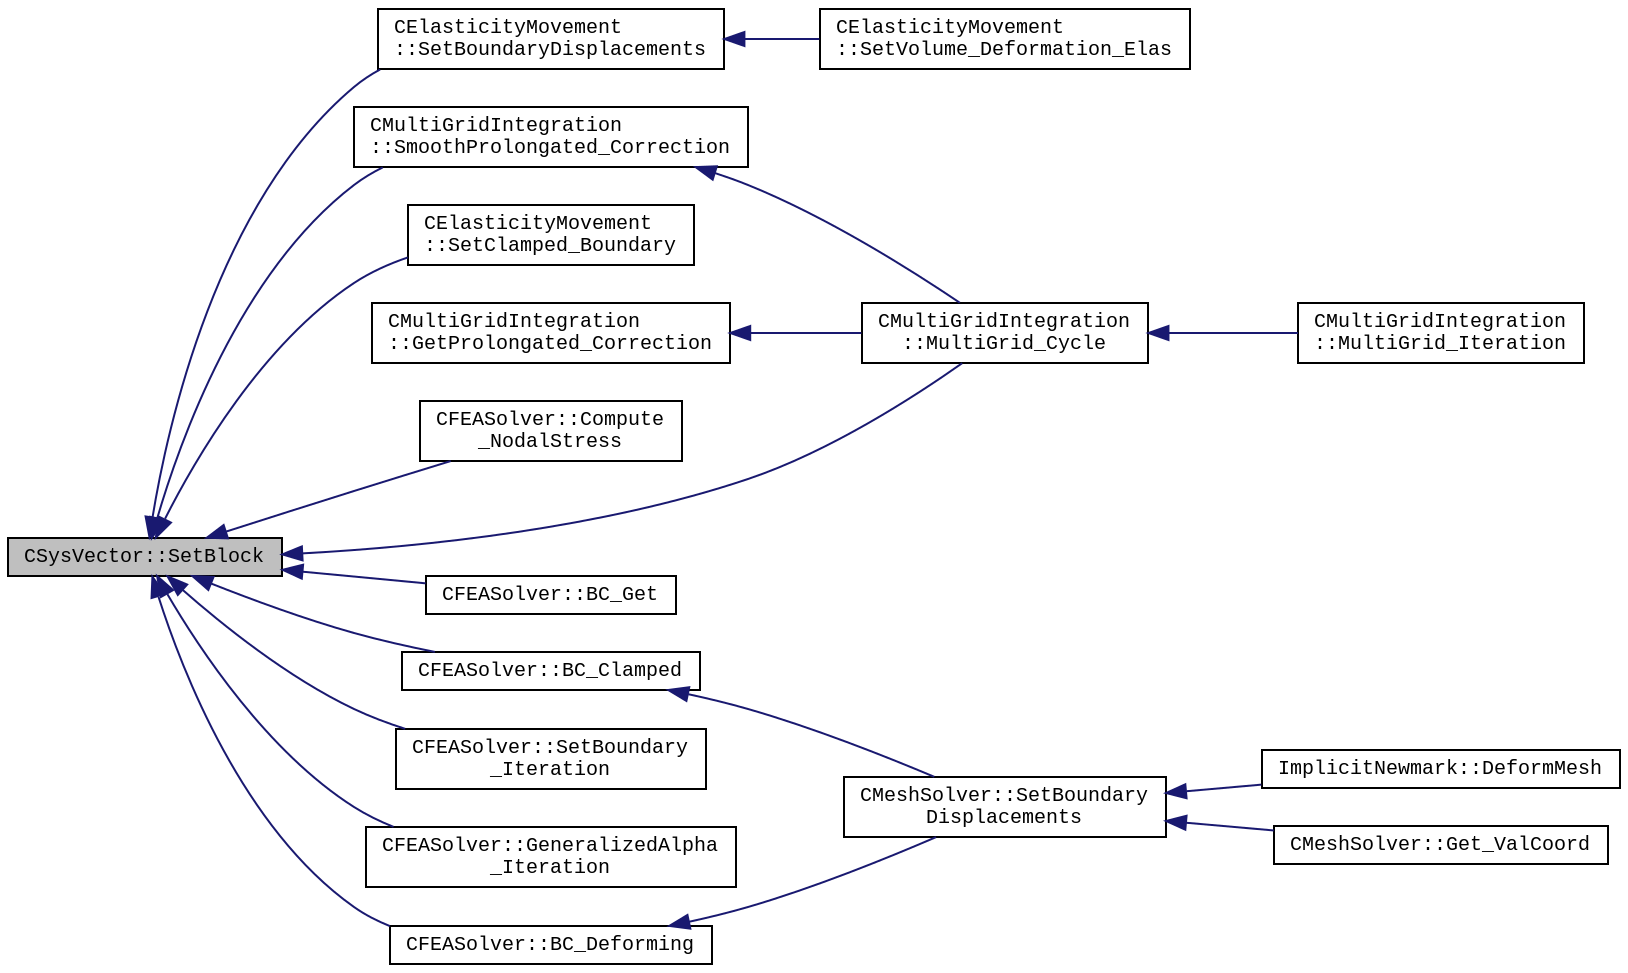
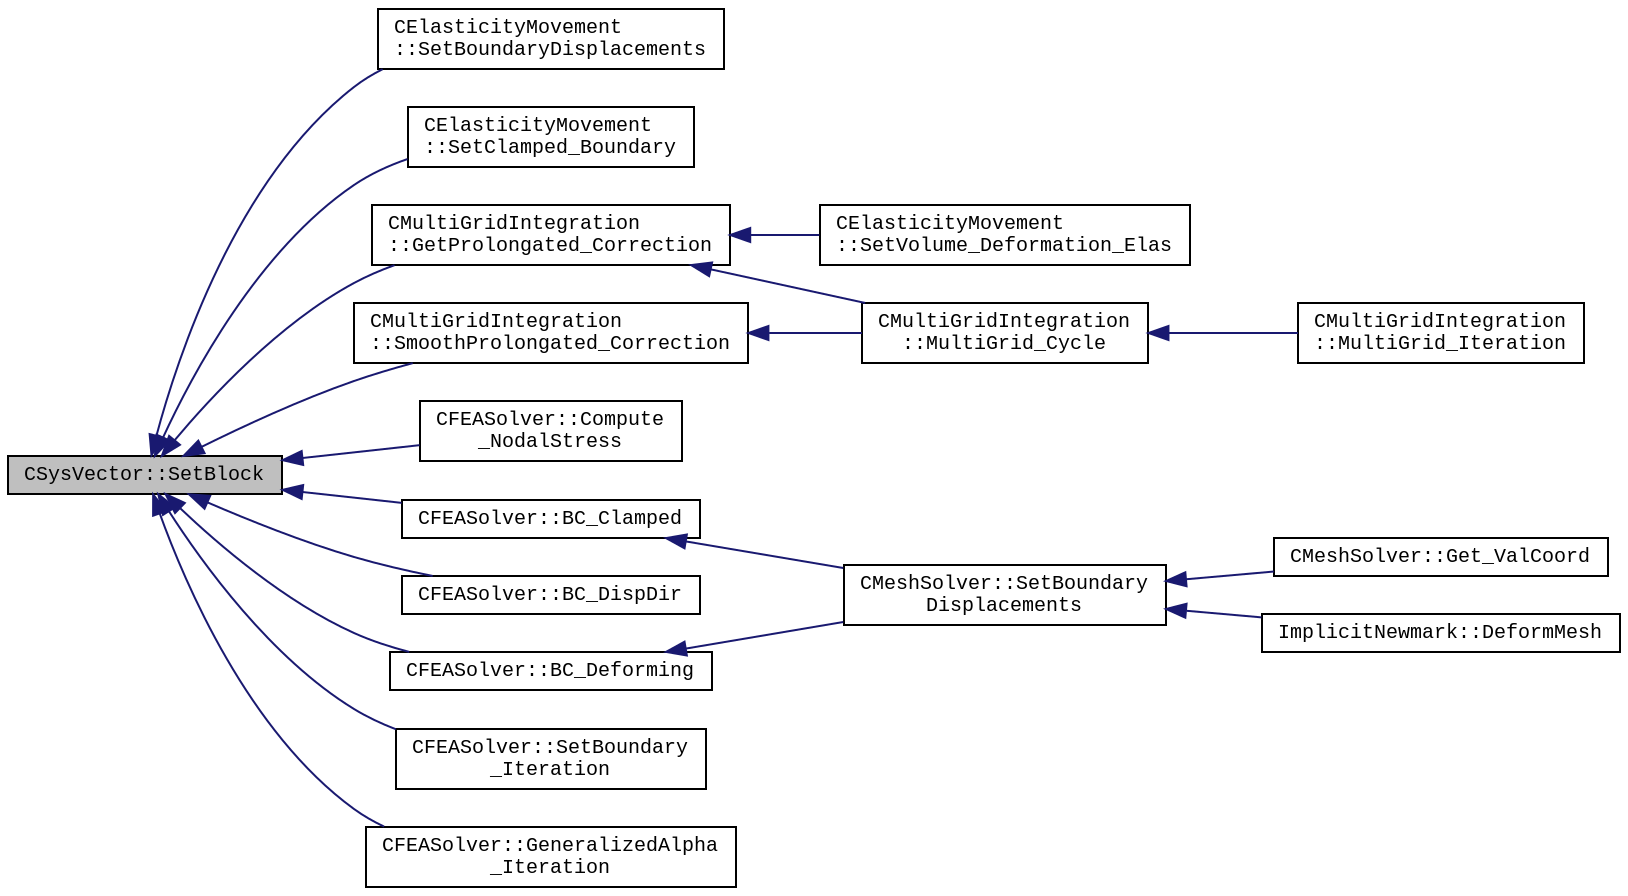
(782, 39) -> (785, 235)
(647, 507) -> (274, 339)
(551, 595) -> (551, 595)
